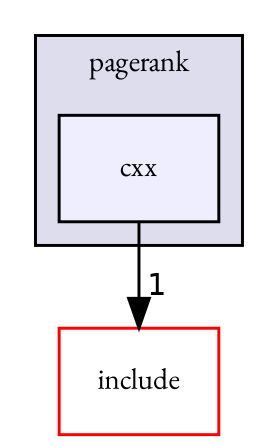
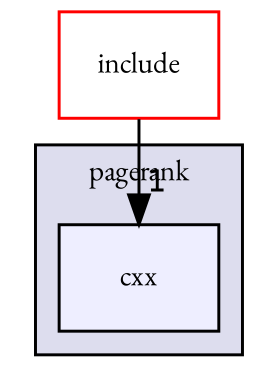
(139, 264) -> (139, 163)
